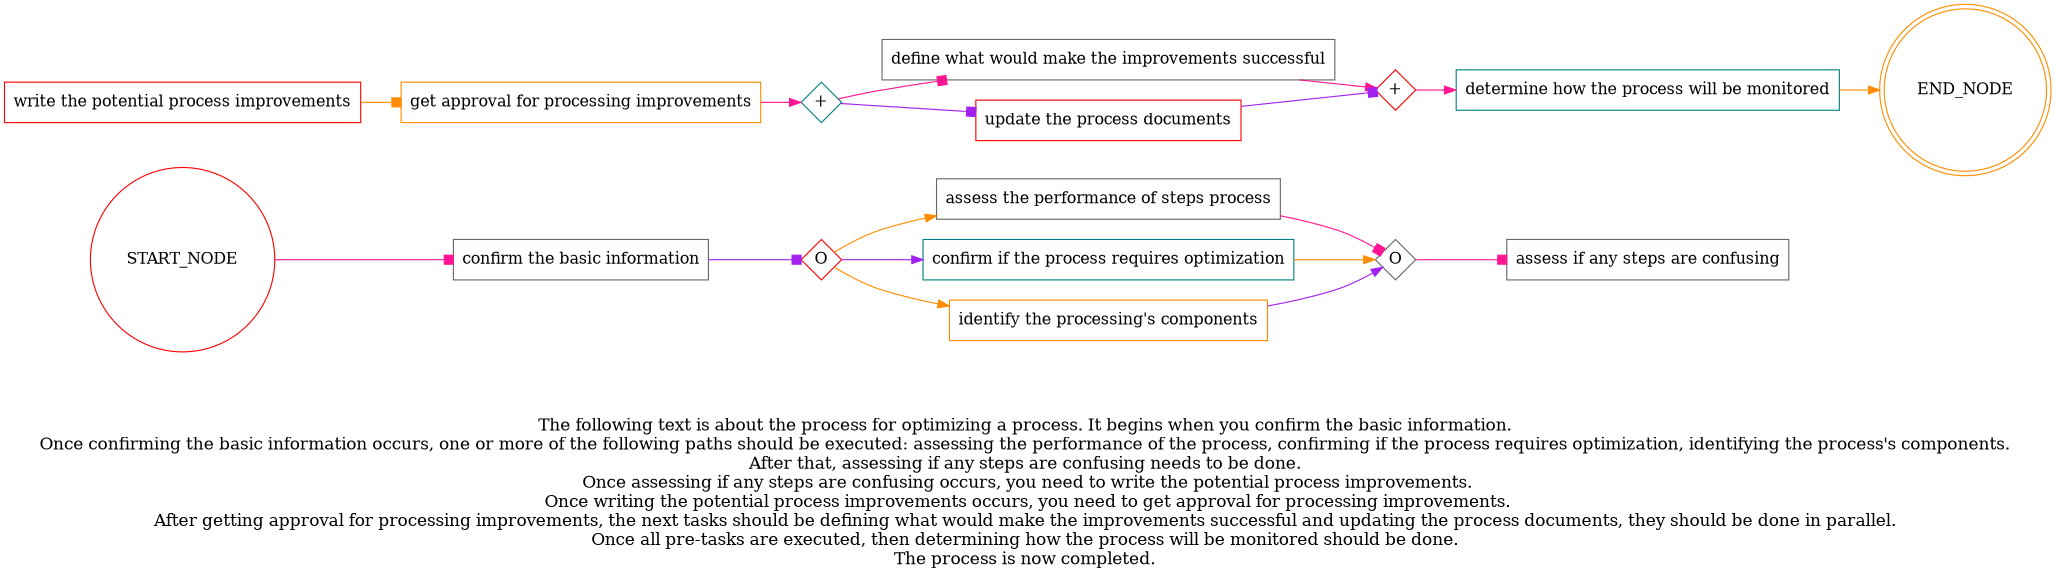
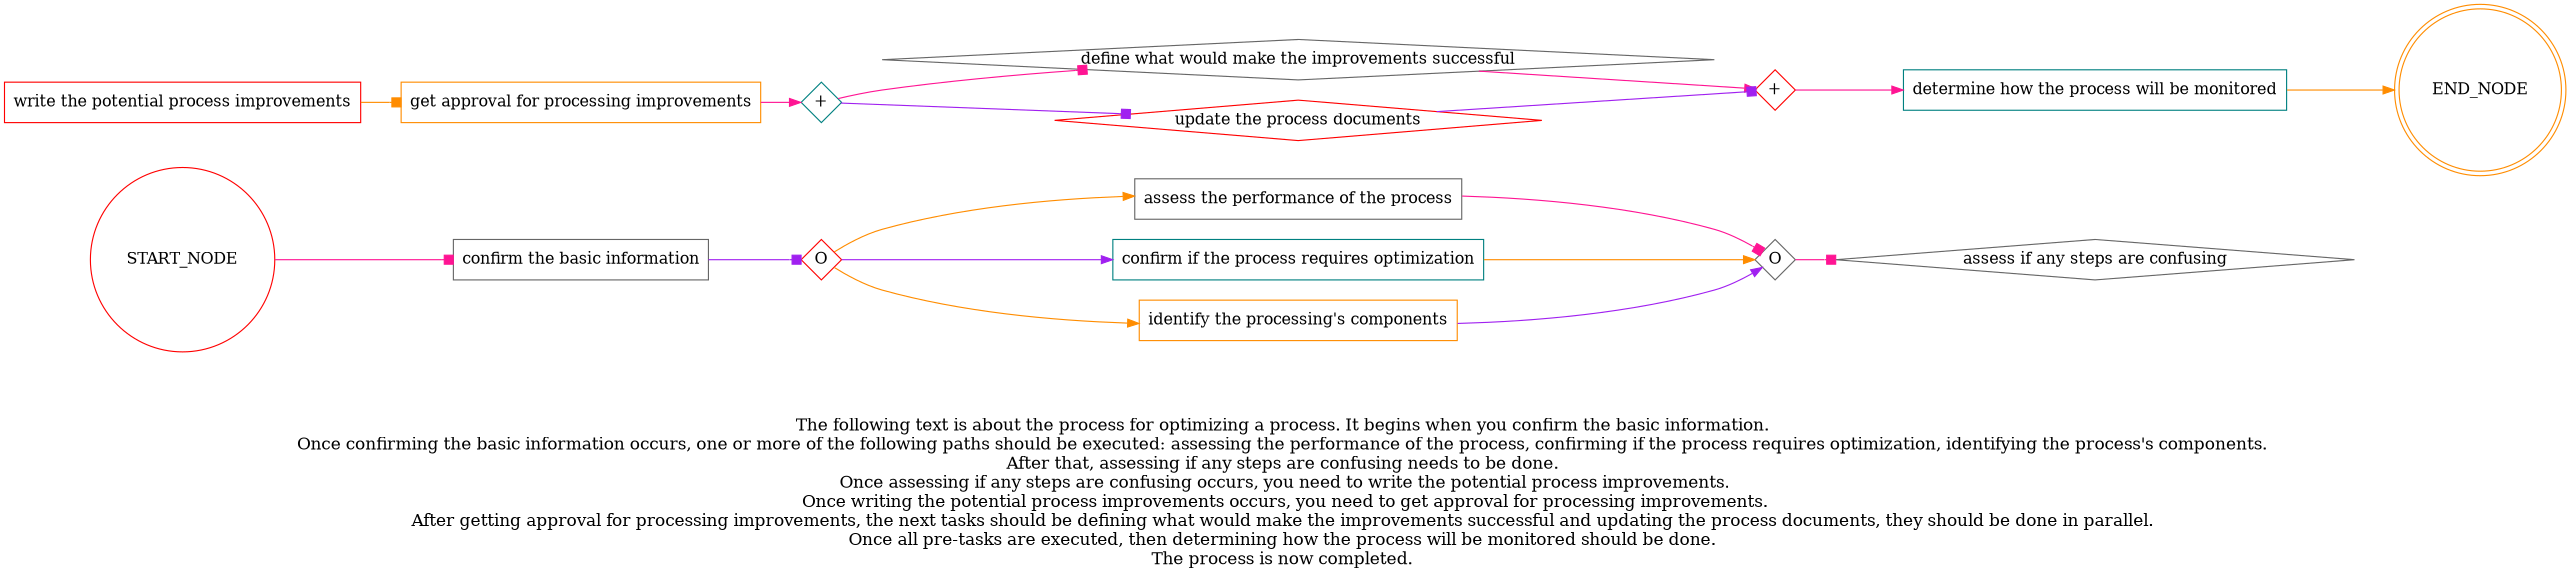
(1108, 60) -> (1298, 60)
(1108, 120) -> (1298, 120)
(1108, 199) -> (1298, 199)
(1648, 260) -> (2095, 260)
